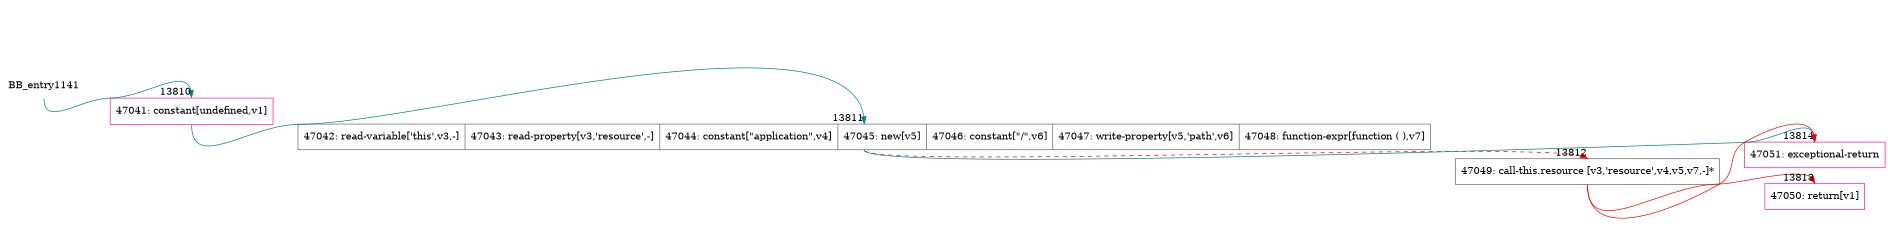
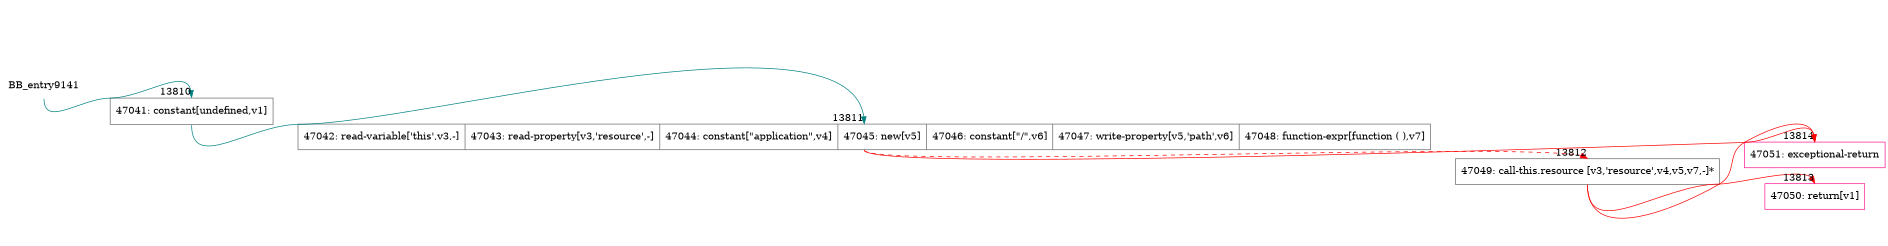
(44, 86) -> (44, 86)
(192, 111) -> (192, 111)
(1556, 148) -> (1556, 148)
